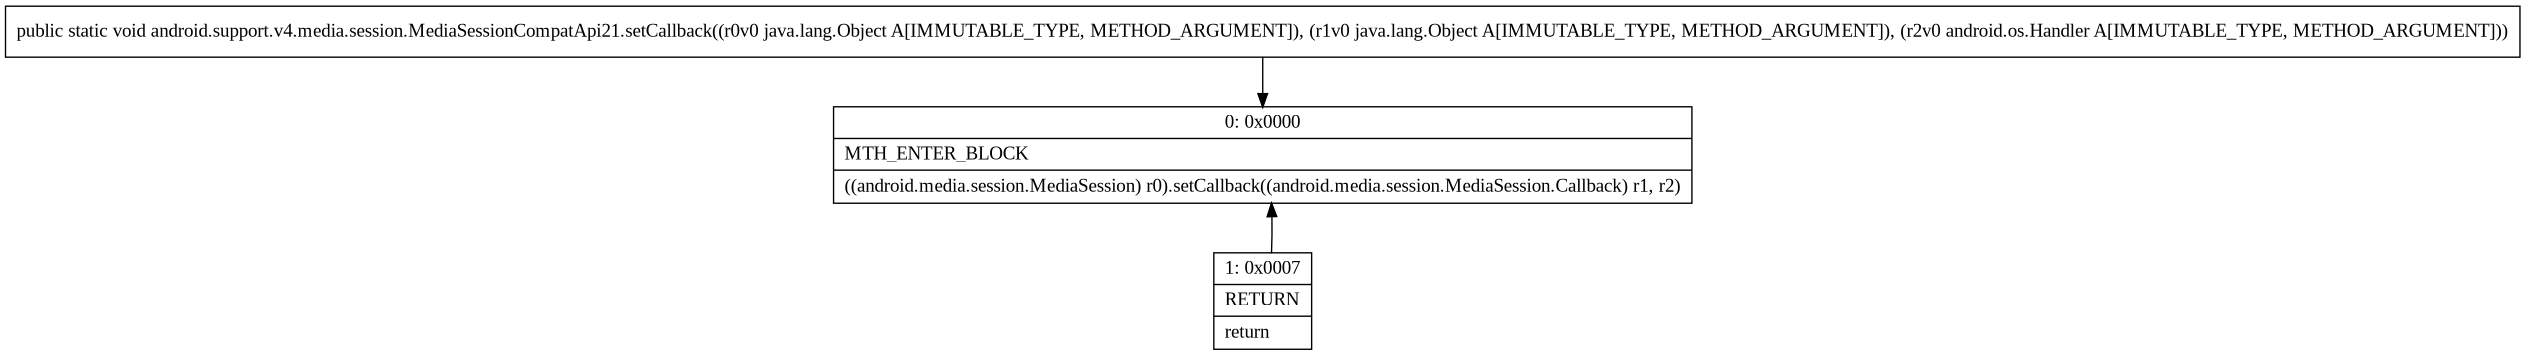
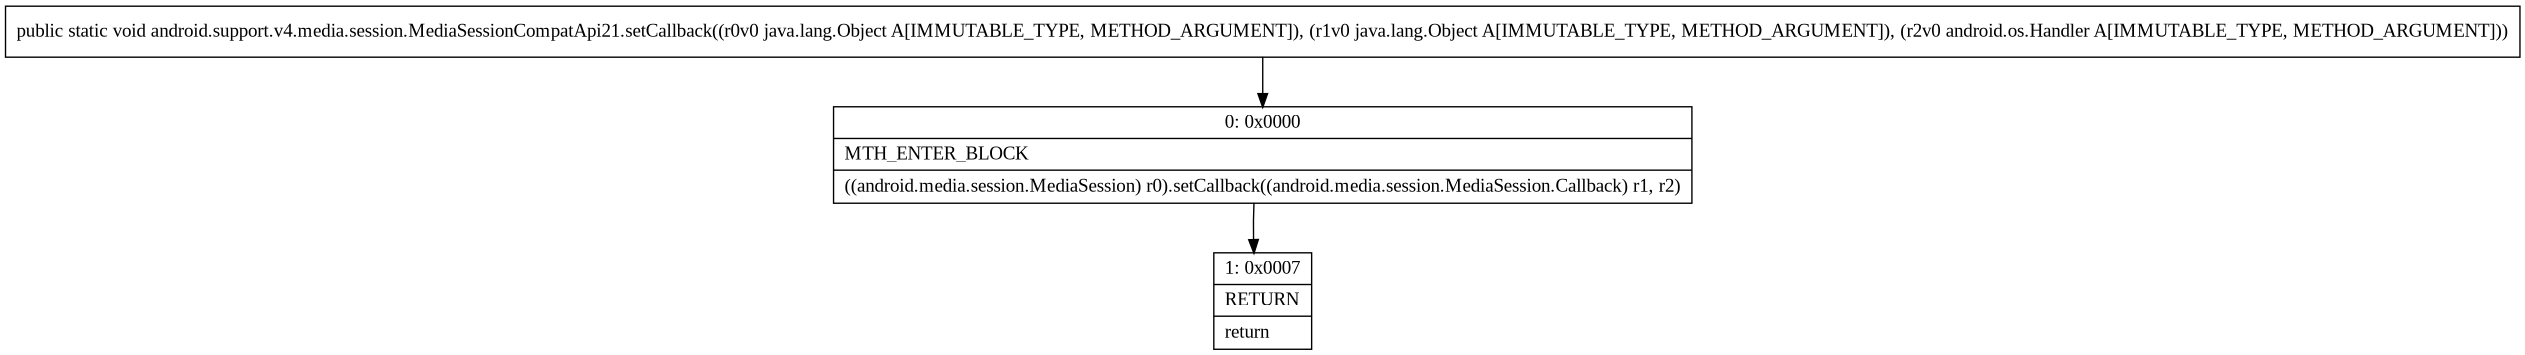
(1272, 235) -> (1253, 221)
